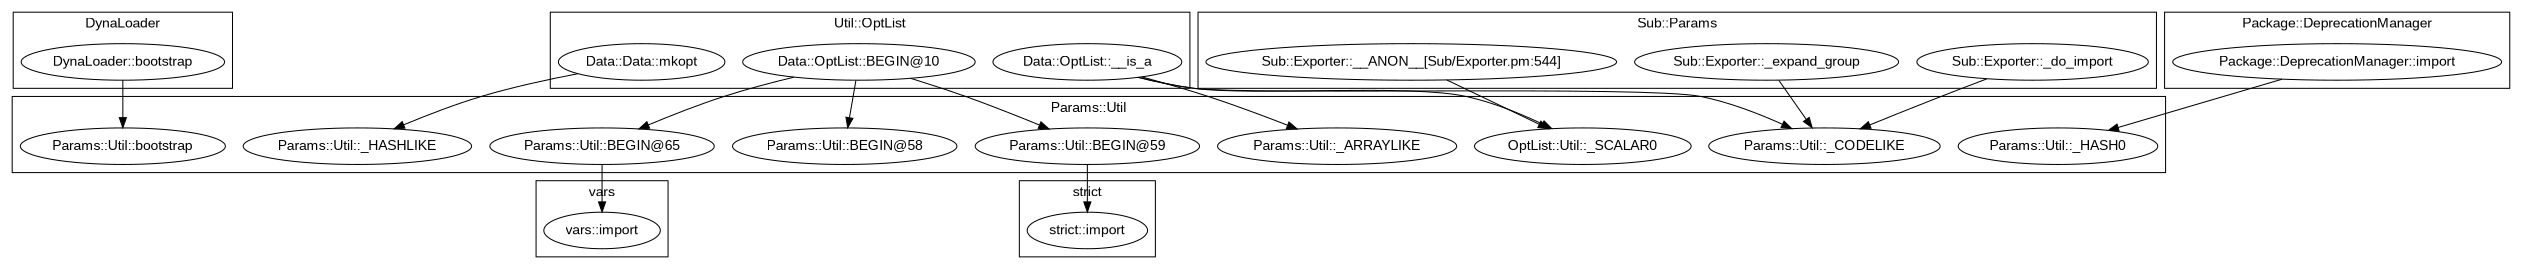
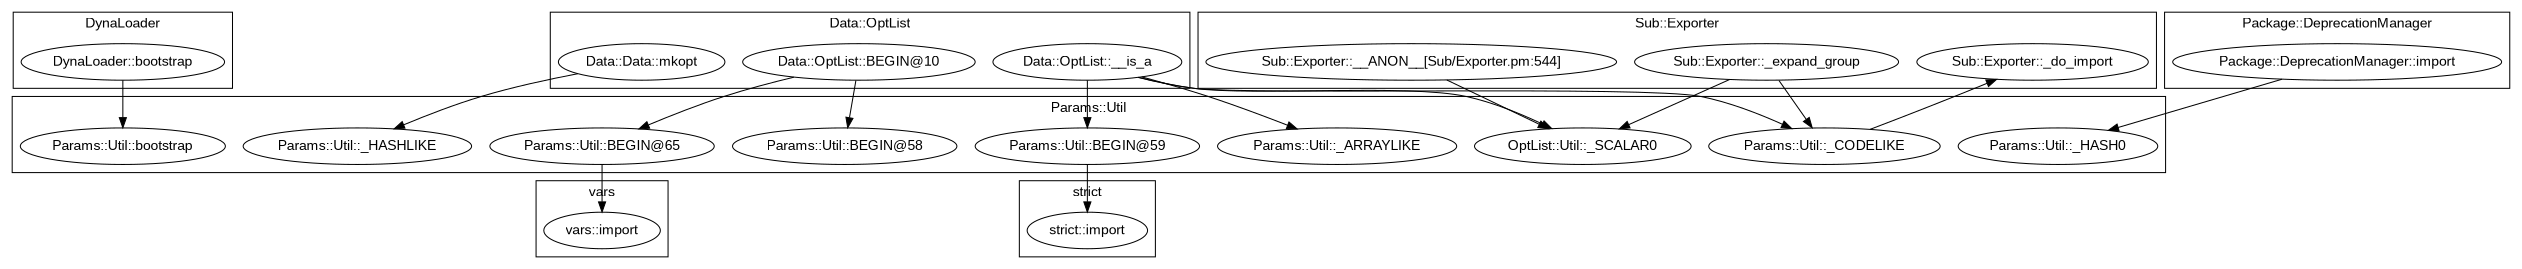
(870, 24) -> (870, 24)
(1677, 24) -> (1677, 24)
none -> (1676, 103)
(1925, 103) -> (1929, 107)
(985, 104) -> (1087, 103)
